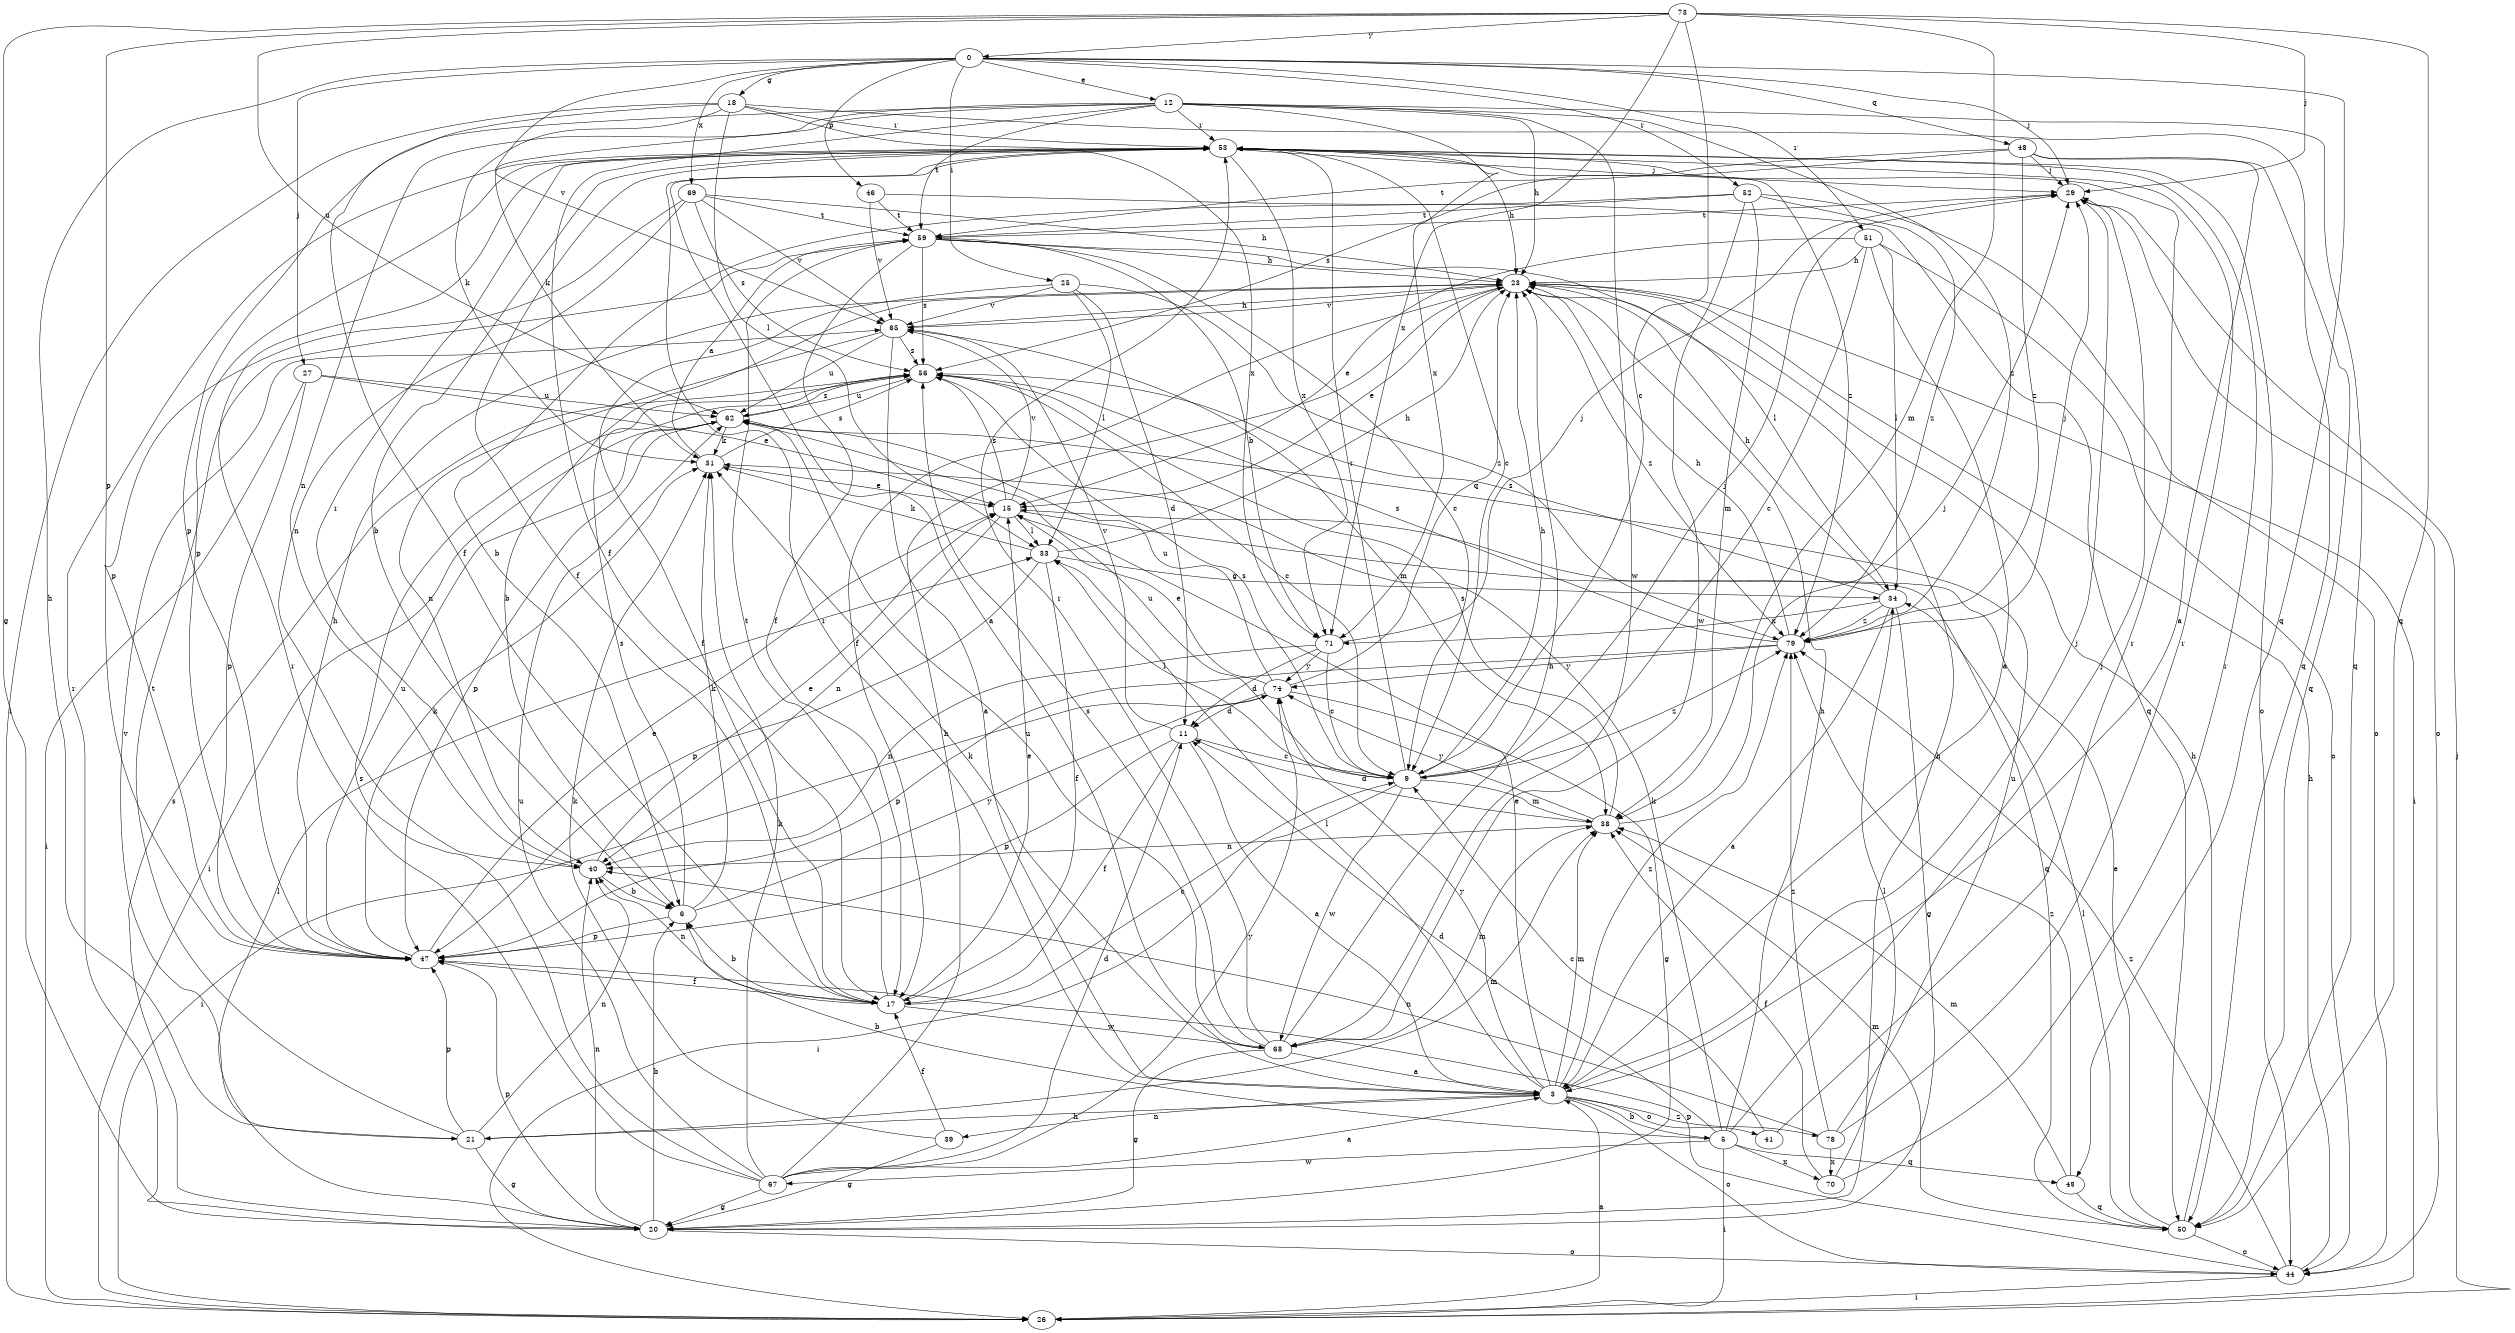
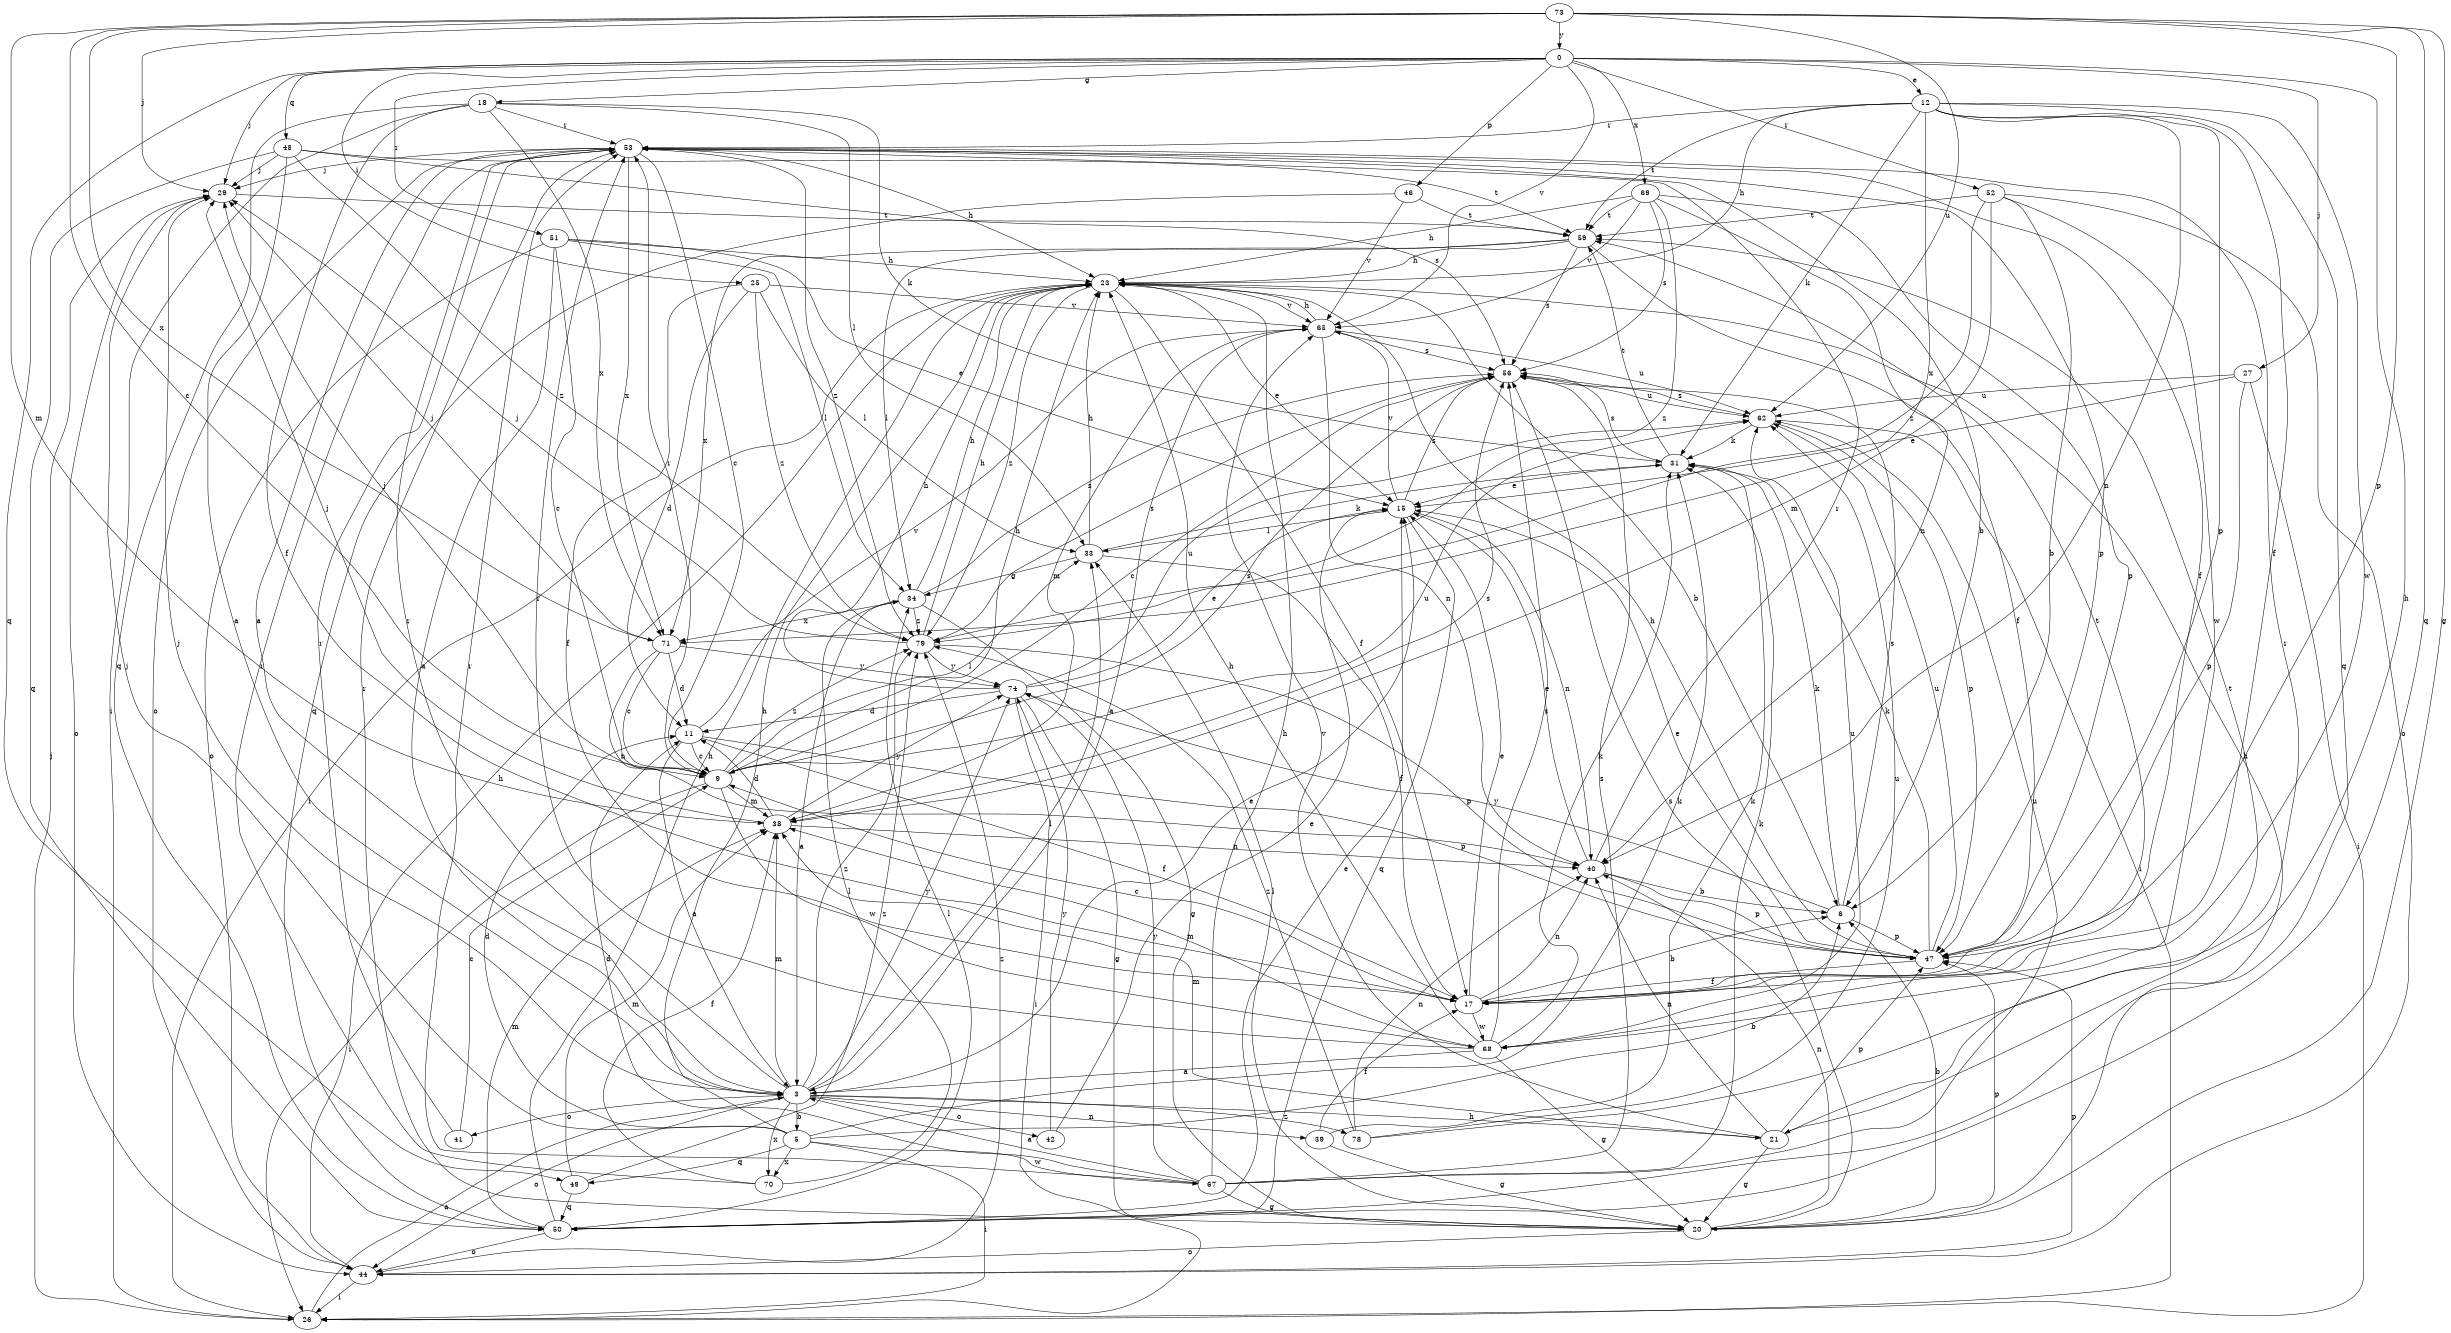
(1795, 173) -> (1437, 508)
(712, 351) -> (1623, 351)
(1317, 378) -> none
(1252, 441) -> (705, 441)
(1476, 486) -> (926, 486)
(747, 732) -> (1755, 923)
none -> (1051, 1140)
(1831, 1161) -> (772, 1134)
